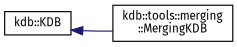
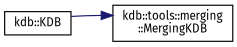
(98, 31) -> (86, 16)
